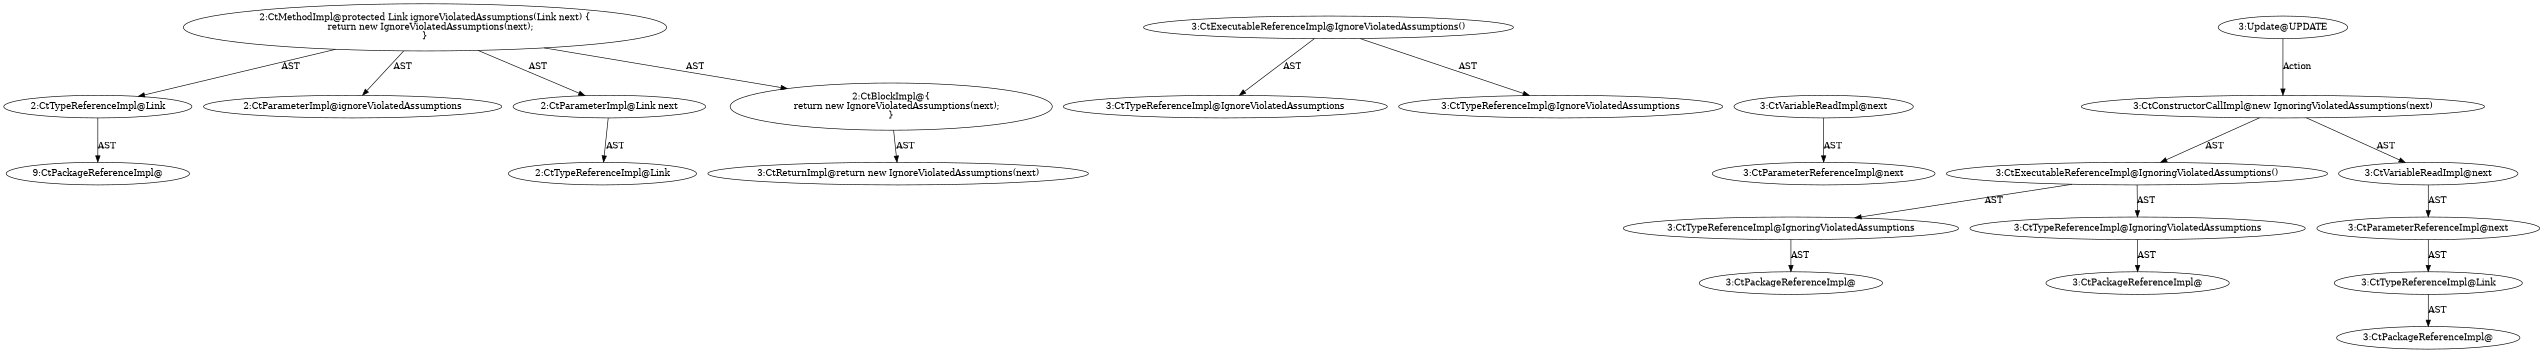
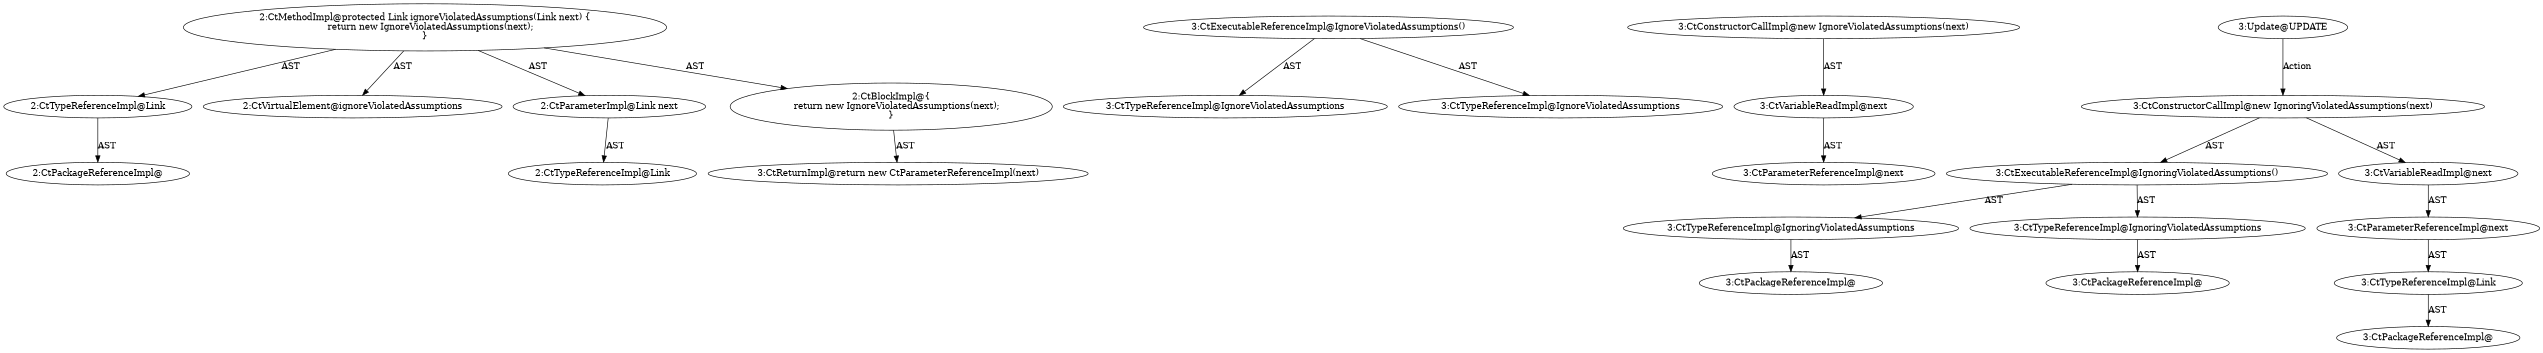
none -> (1824, 27)
(353, 107) -> (353, 107)
(98, 174) -> (98, 174)
(898, 174) -> (898, 174)
